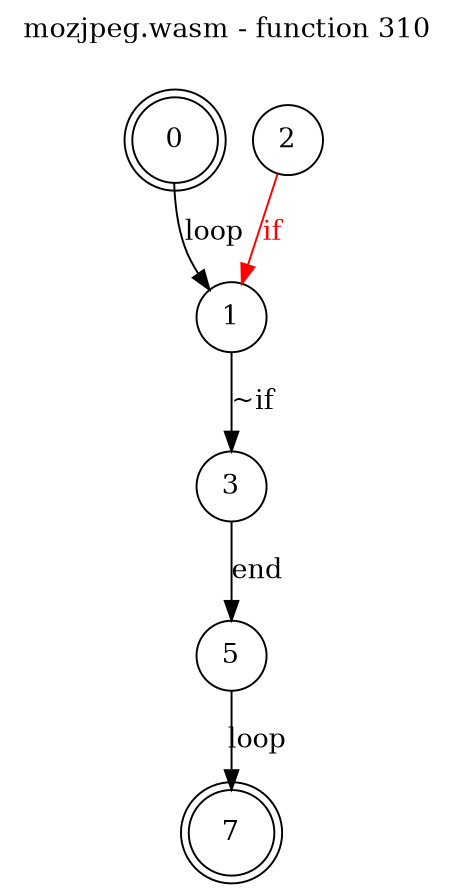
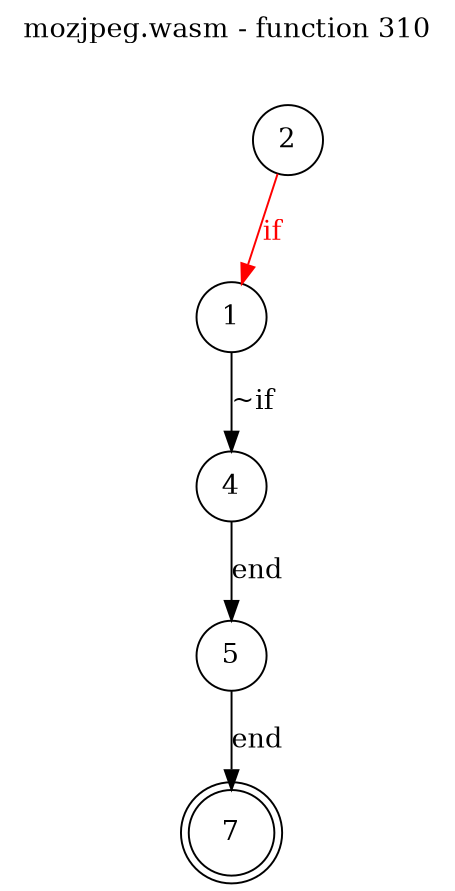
(175, 140) -> none
(232, 486) -> (232, 486)
(258, 740) -> (258, 740)
